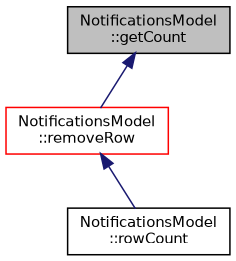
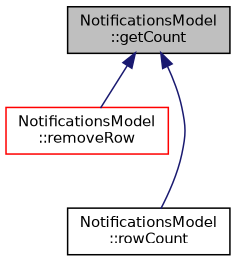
(122, 188) -> (185, 138)
